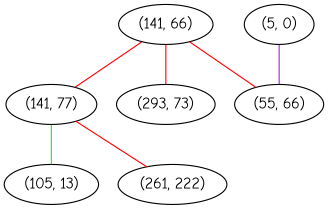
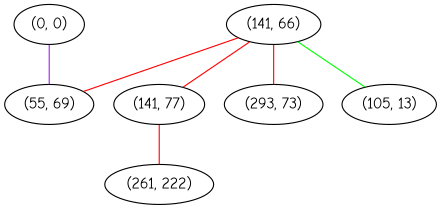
(279, 24) -> (49, 24)
(279, 104) -> (49, 104)
(51, 145) -> (331, 64)
